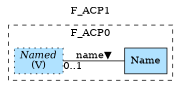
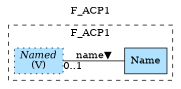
(91, 33) -> (91, 33)
